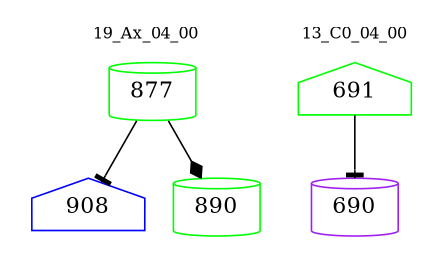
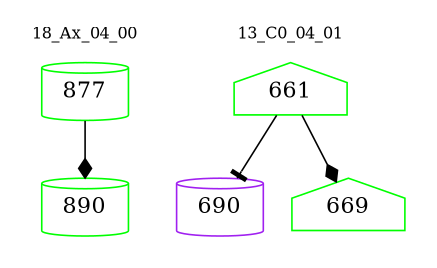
(146, 35) -> (85, 35)
(355, 35) -> (291, 35)
(355, 92) -> (291, 92)
(88, 207) -> none
none -> (348, 207)
